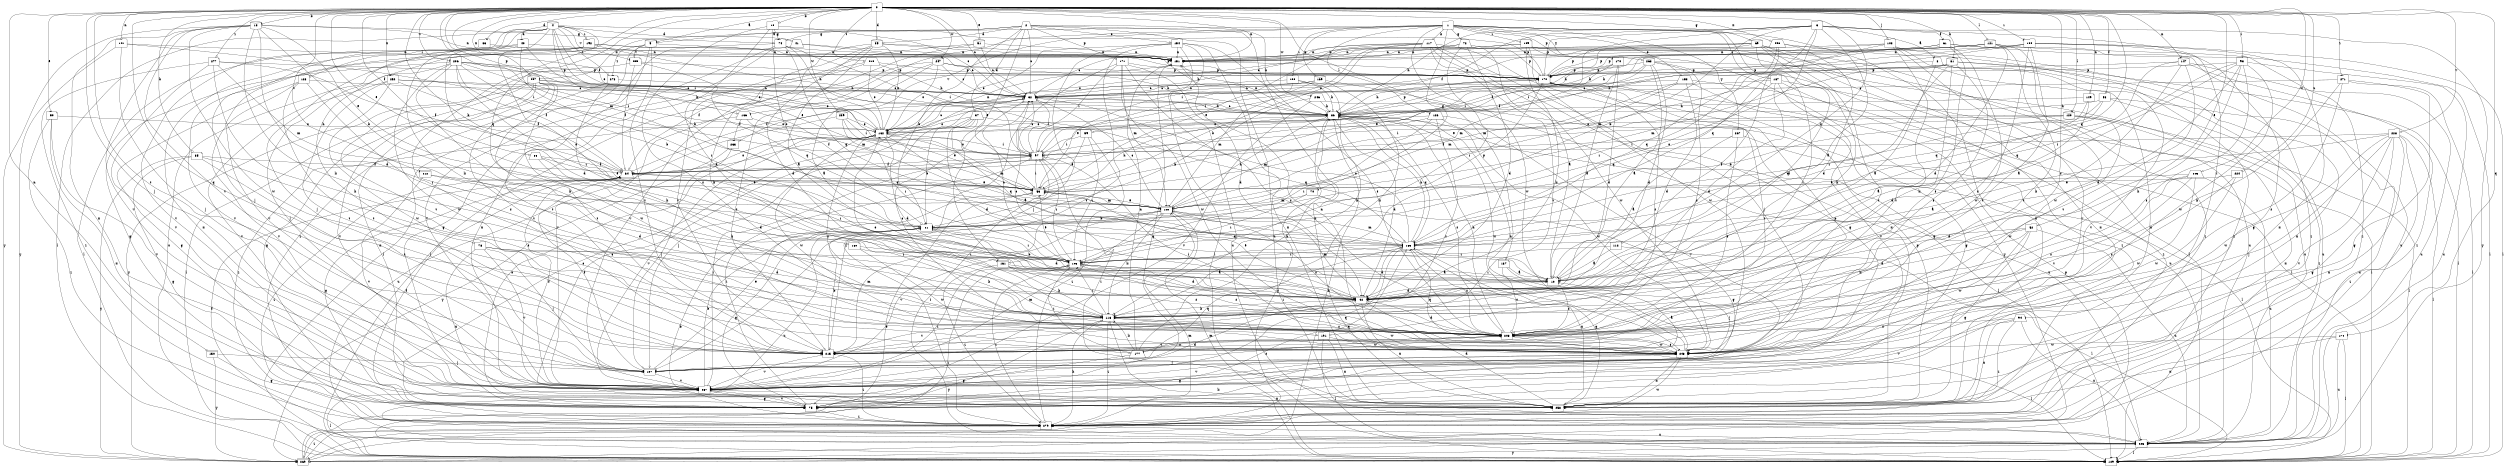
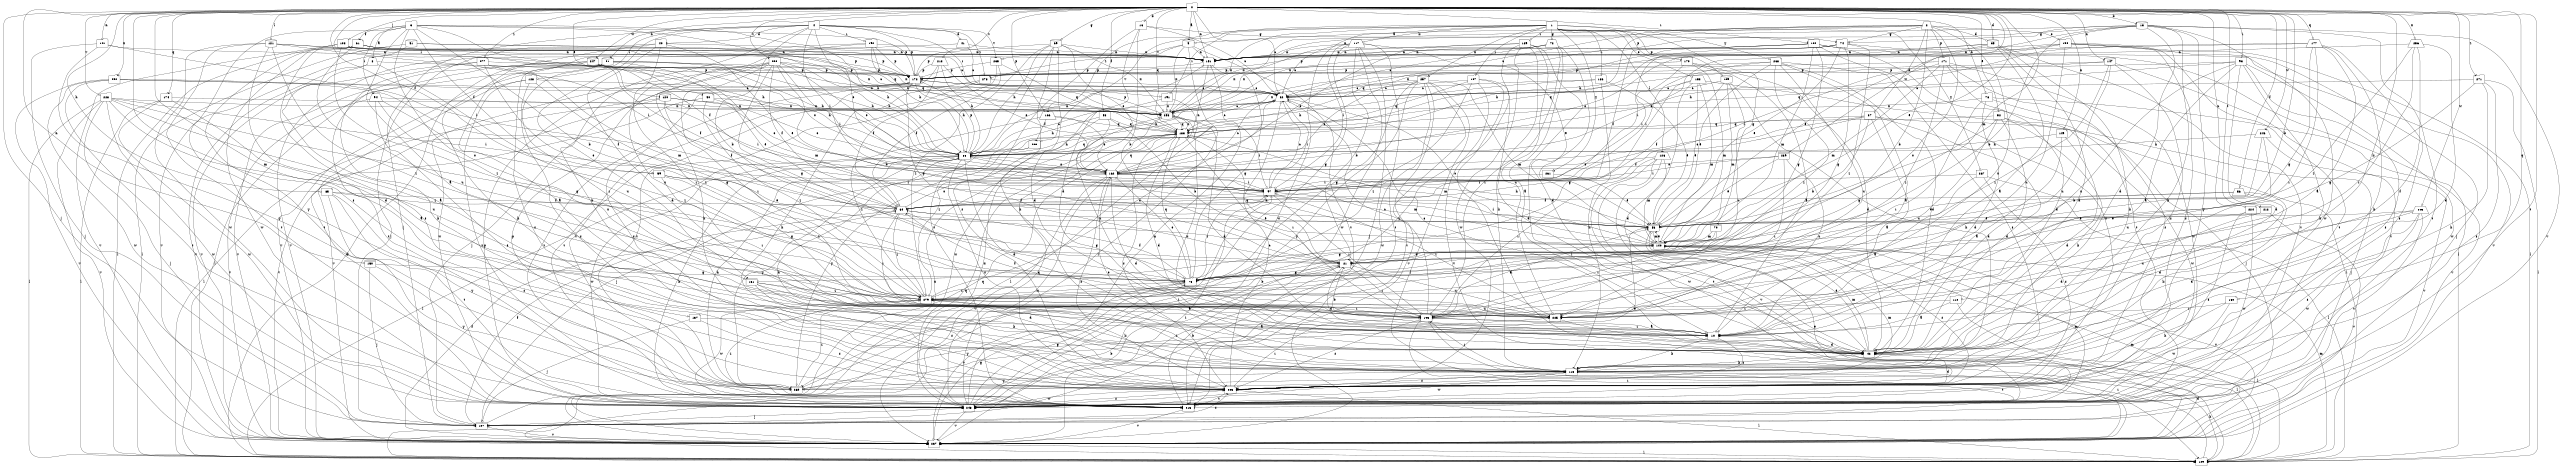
(609, 12) -> none
(959, 12) -> none
(553, 25) -> (814, 25)
(484, 43) -> none
(1649, 61) -> (1776, 61)
(977, 115) -> (1870, 115)
none -> (1548, 174)
none -> (1105, 201)
(1129, 257) -> (1644, 358)
(1322, 340) -> (2095, 376)
(547, 349) -> (1225, 108)
(298, 449) -> none
